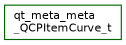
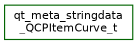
(63, 22) -> (69, 22)
